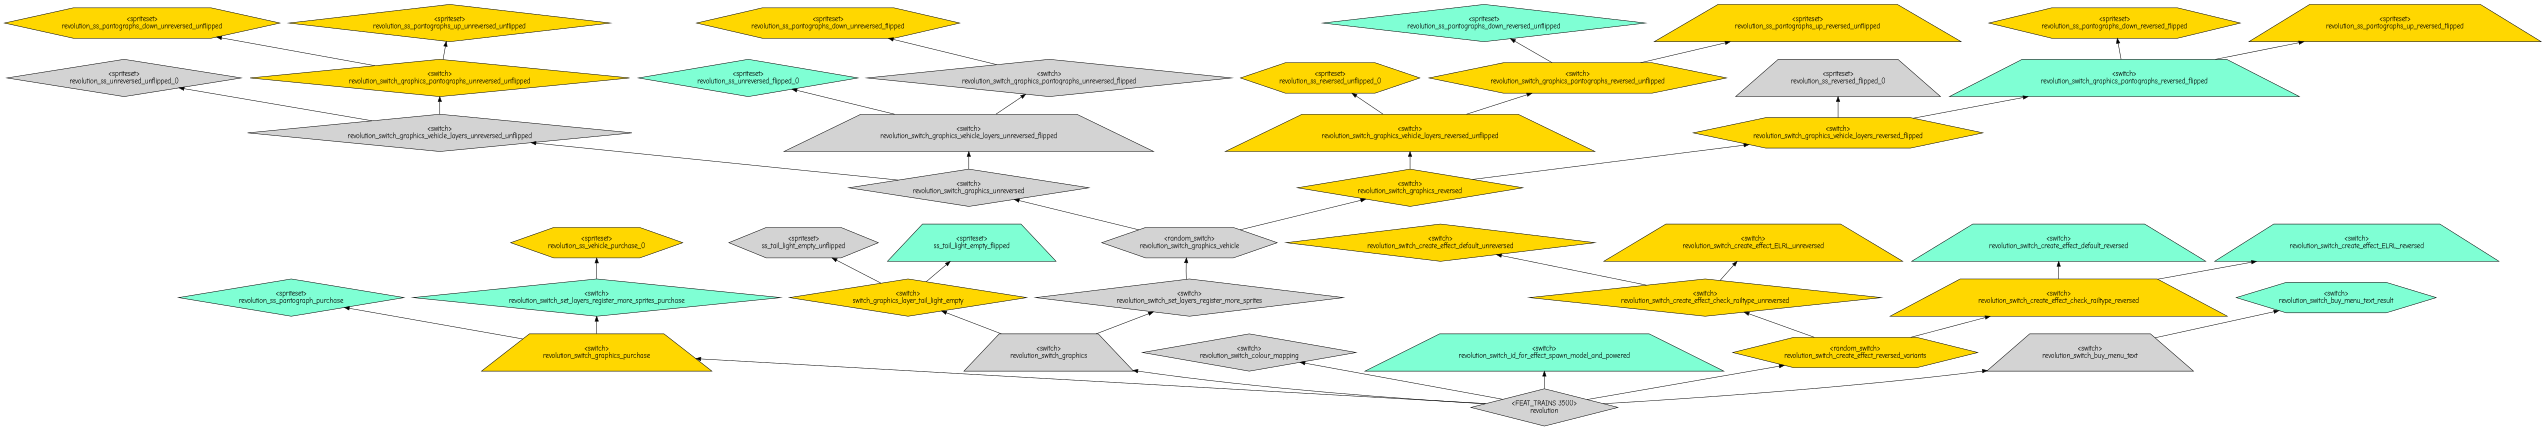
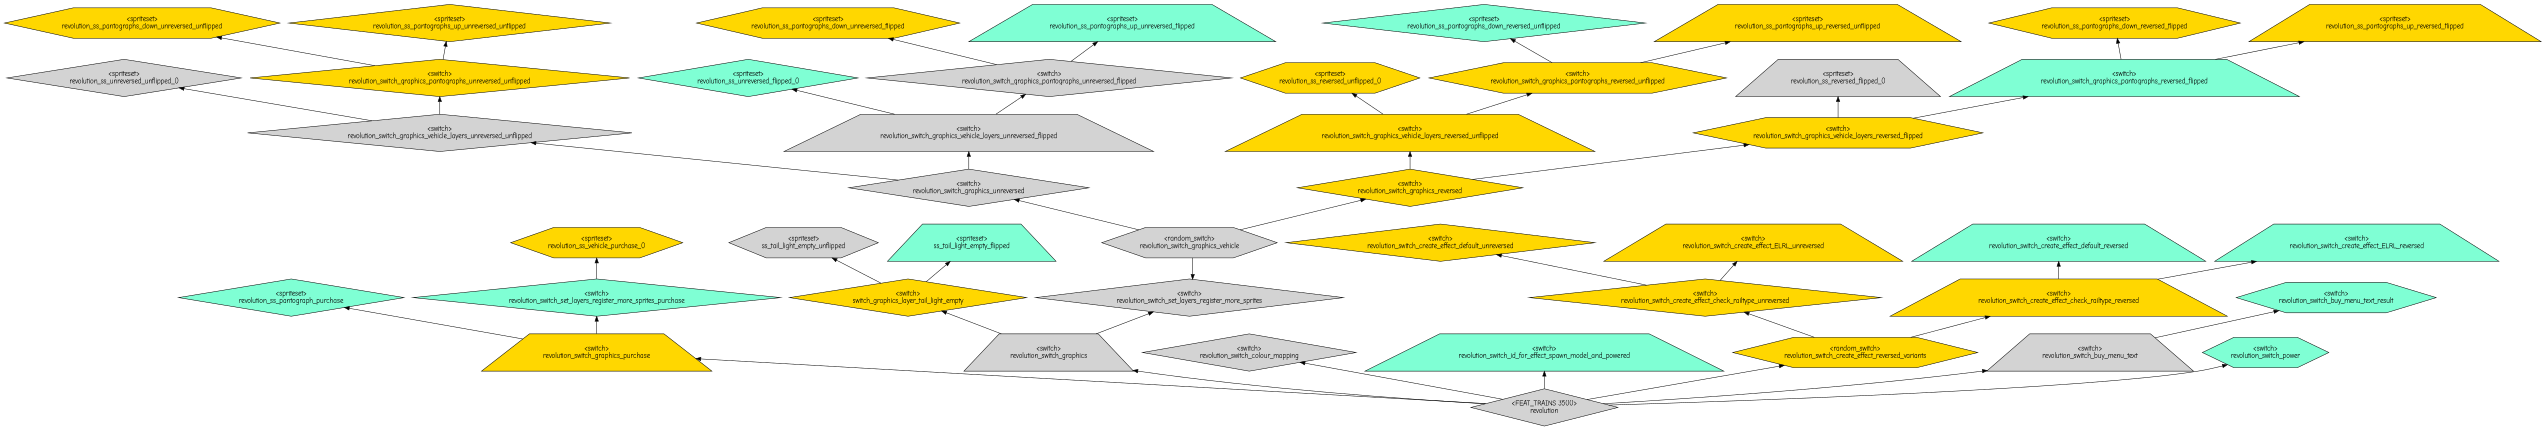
none -> (1122, 23)
(1186, 271) -> (1193, 266)
none -> (2266, 353)
